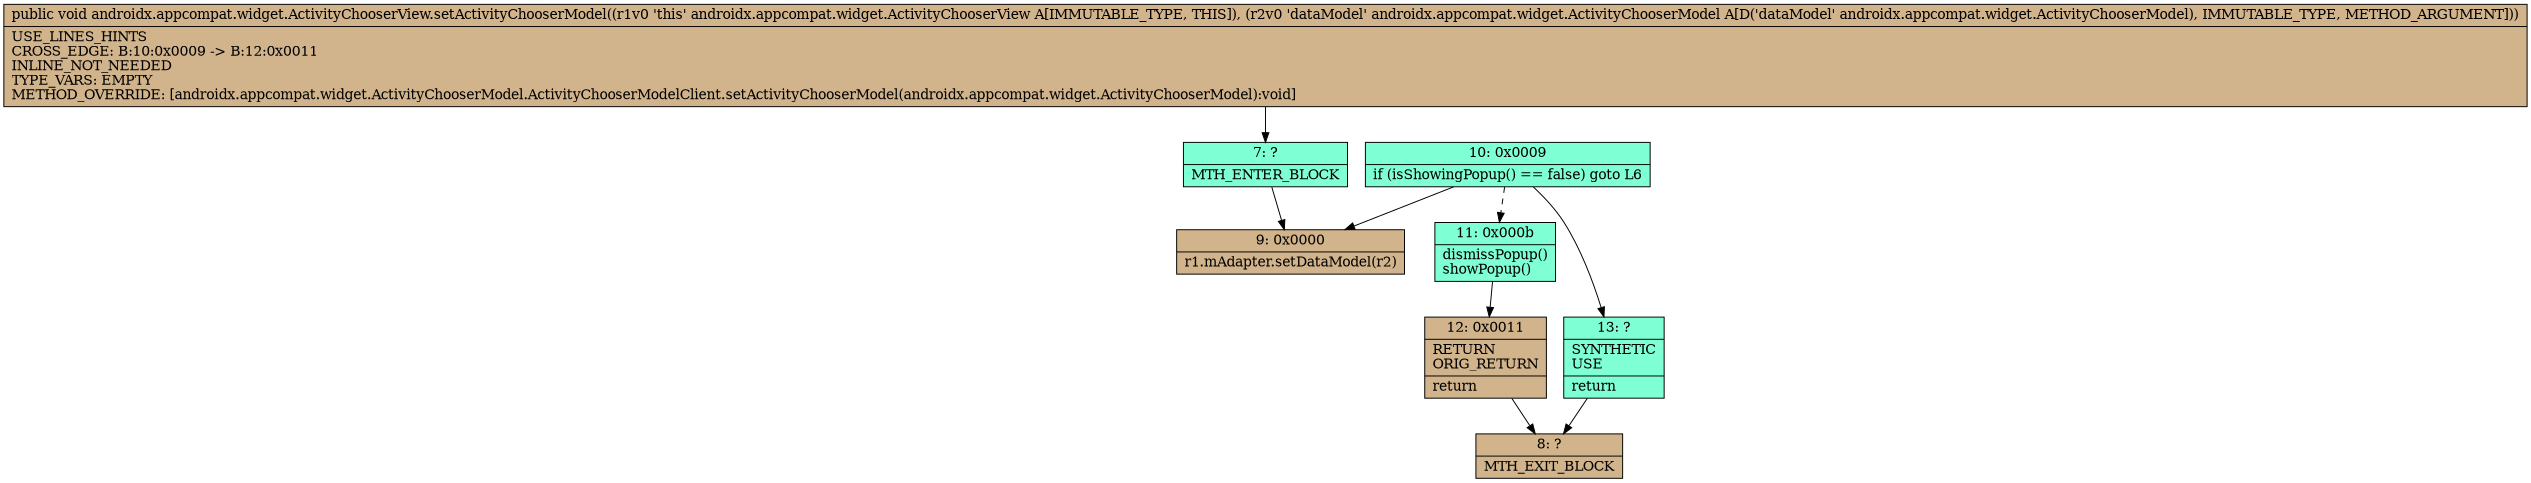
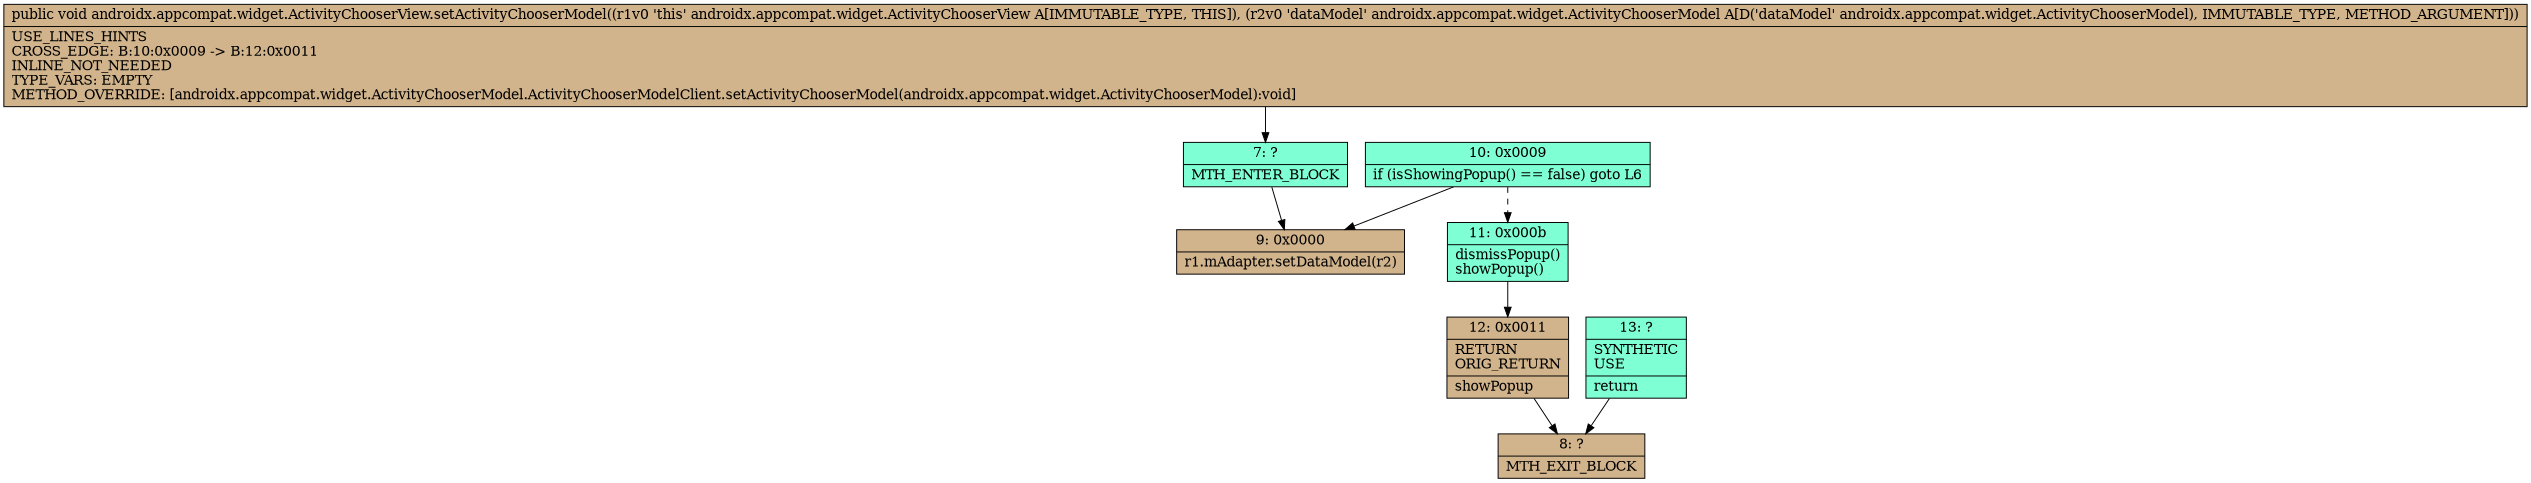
(1575, 242) -> none
(1455, 387) -> (1494, 387)
